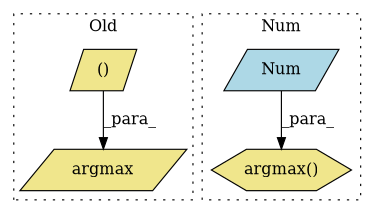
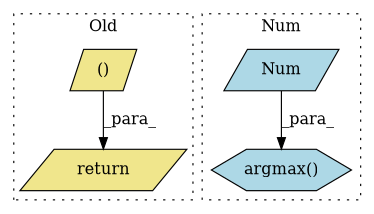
(103, 170) -> (103, 170)
(281, 170) -> (281, 170)
